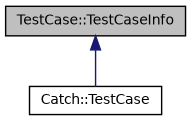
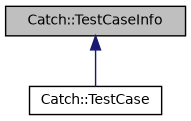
(96, 21) -> (96, 21)
